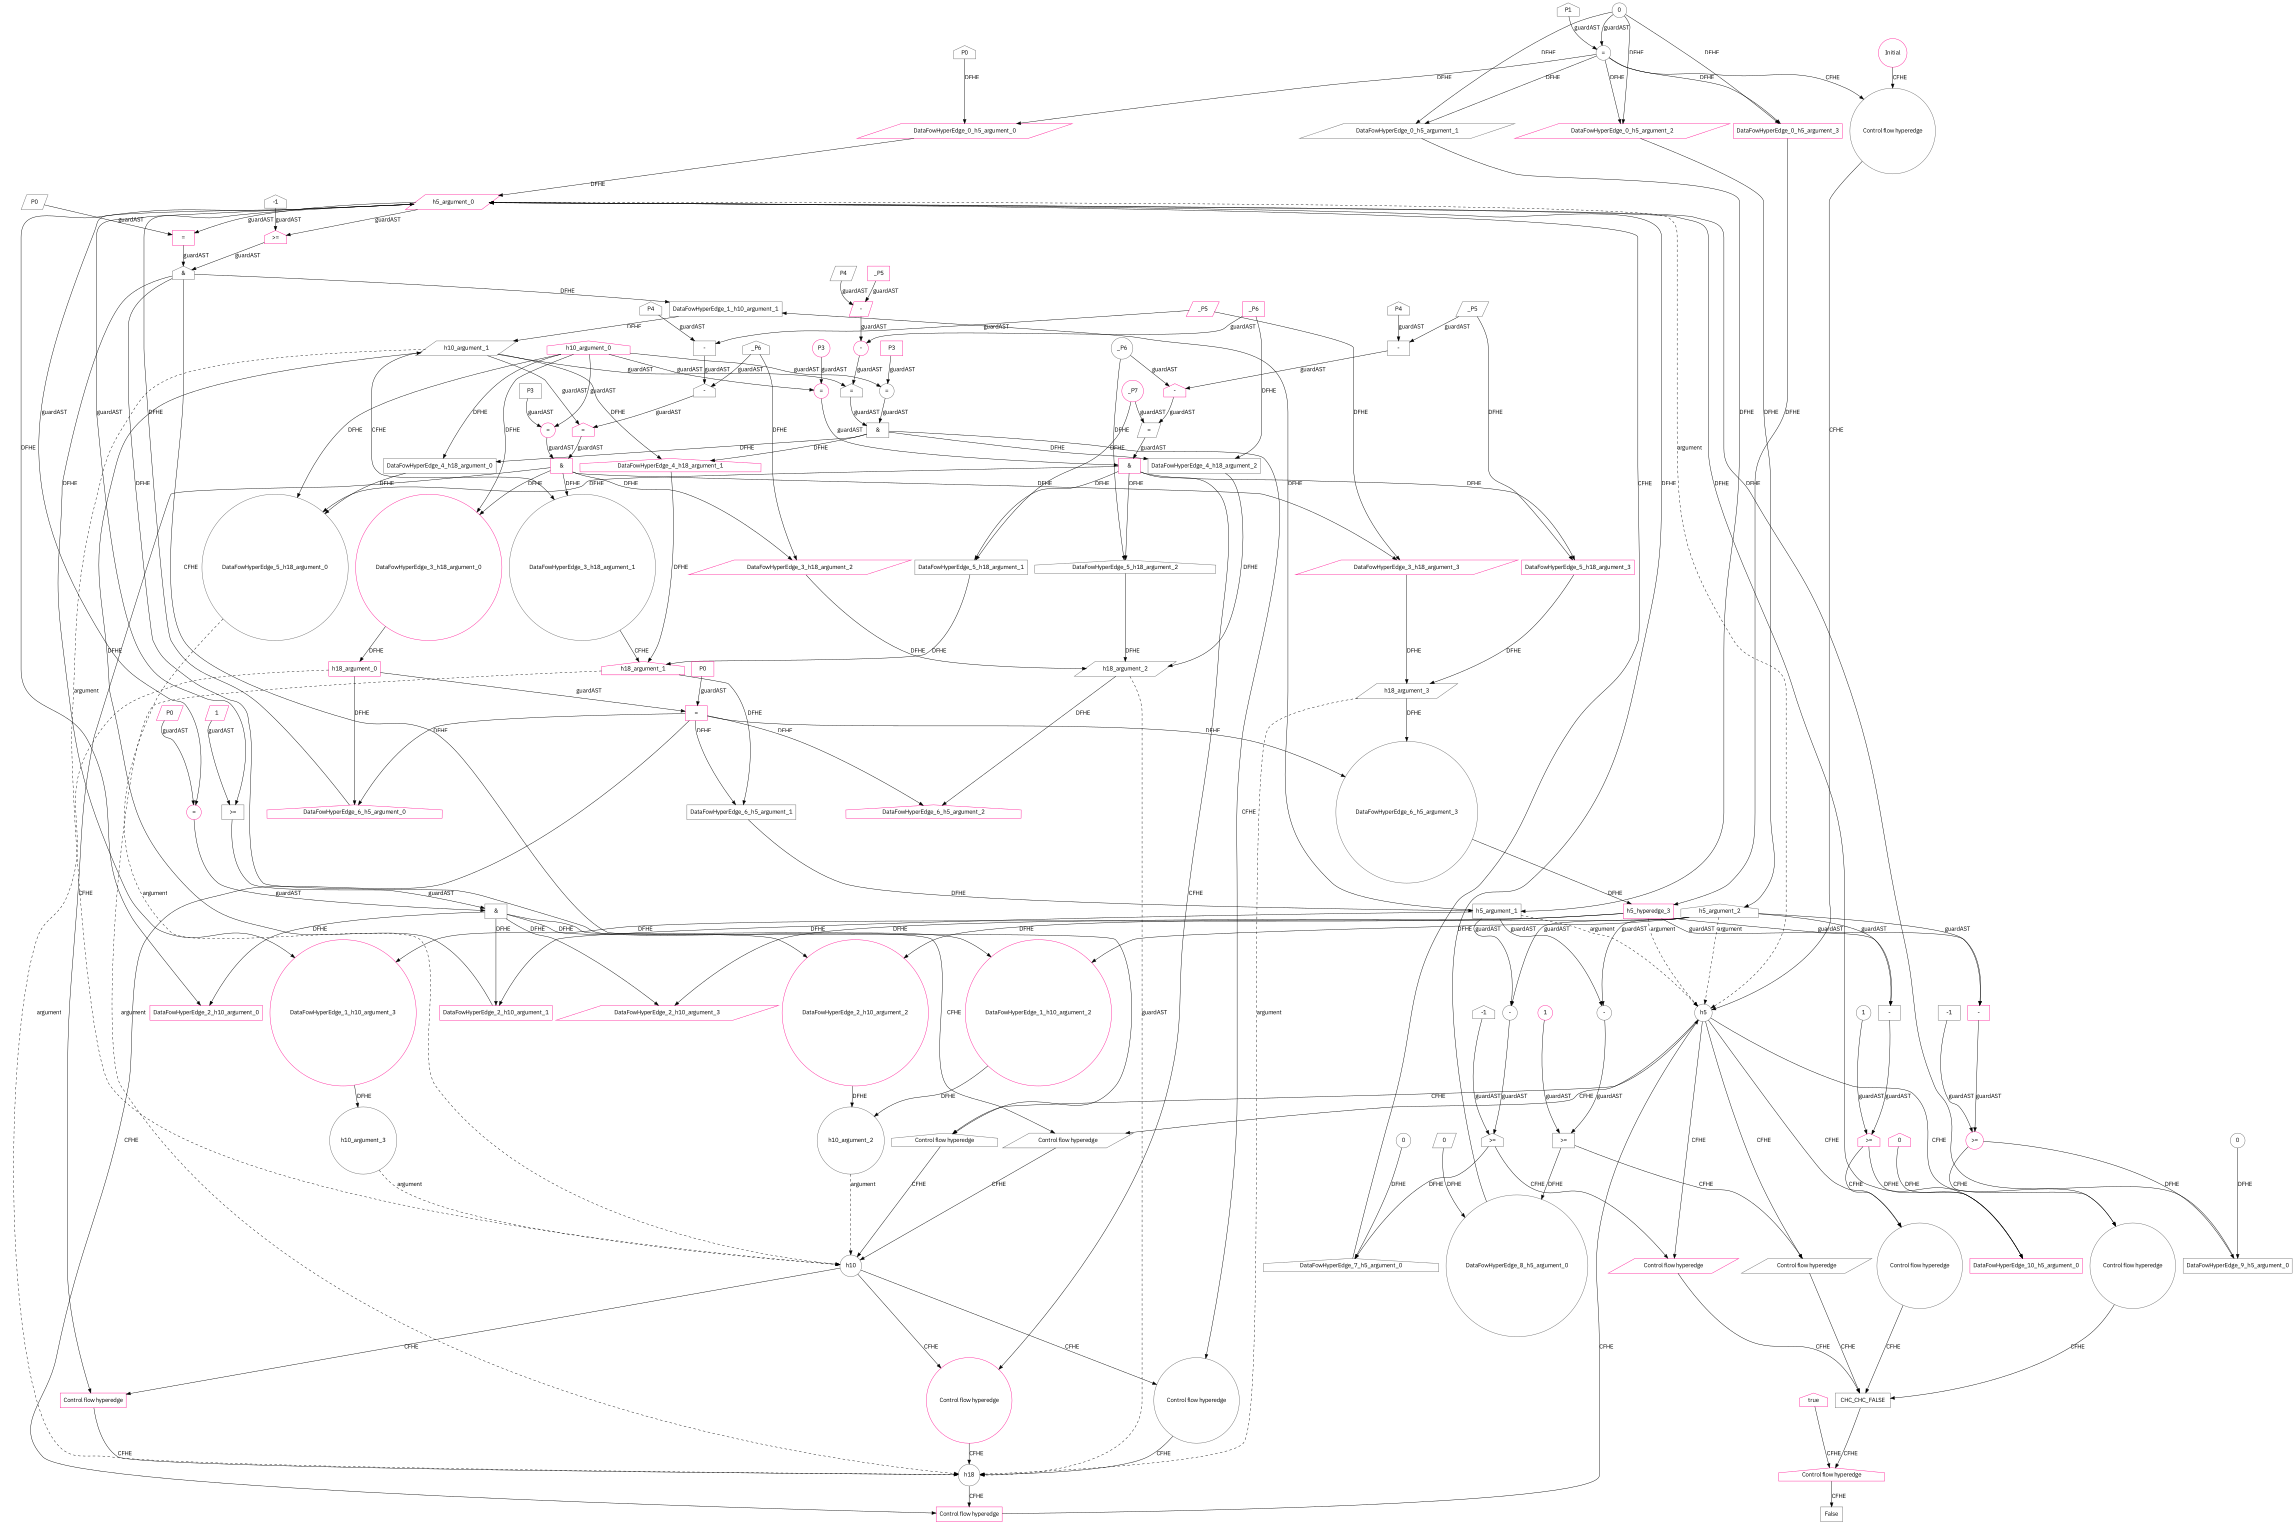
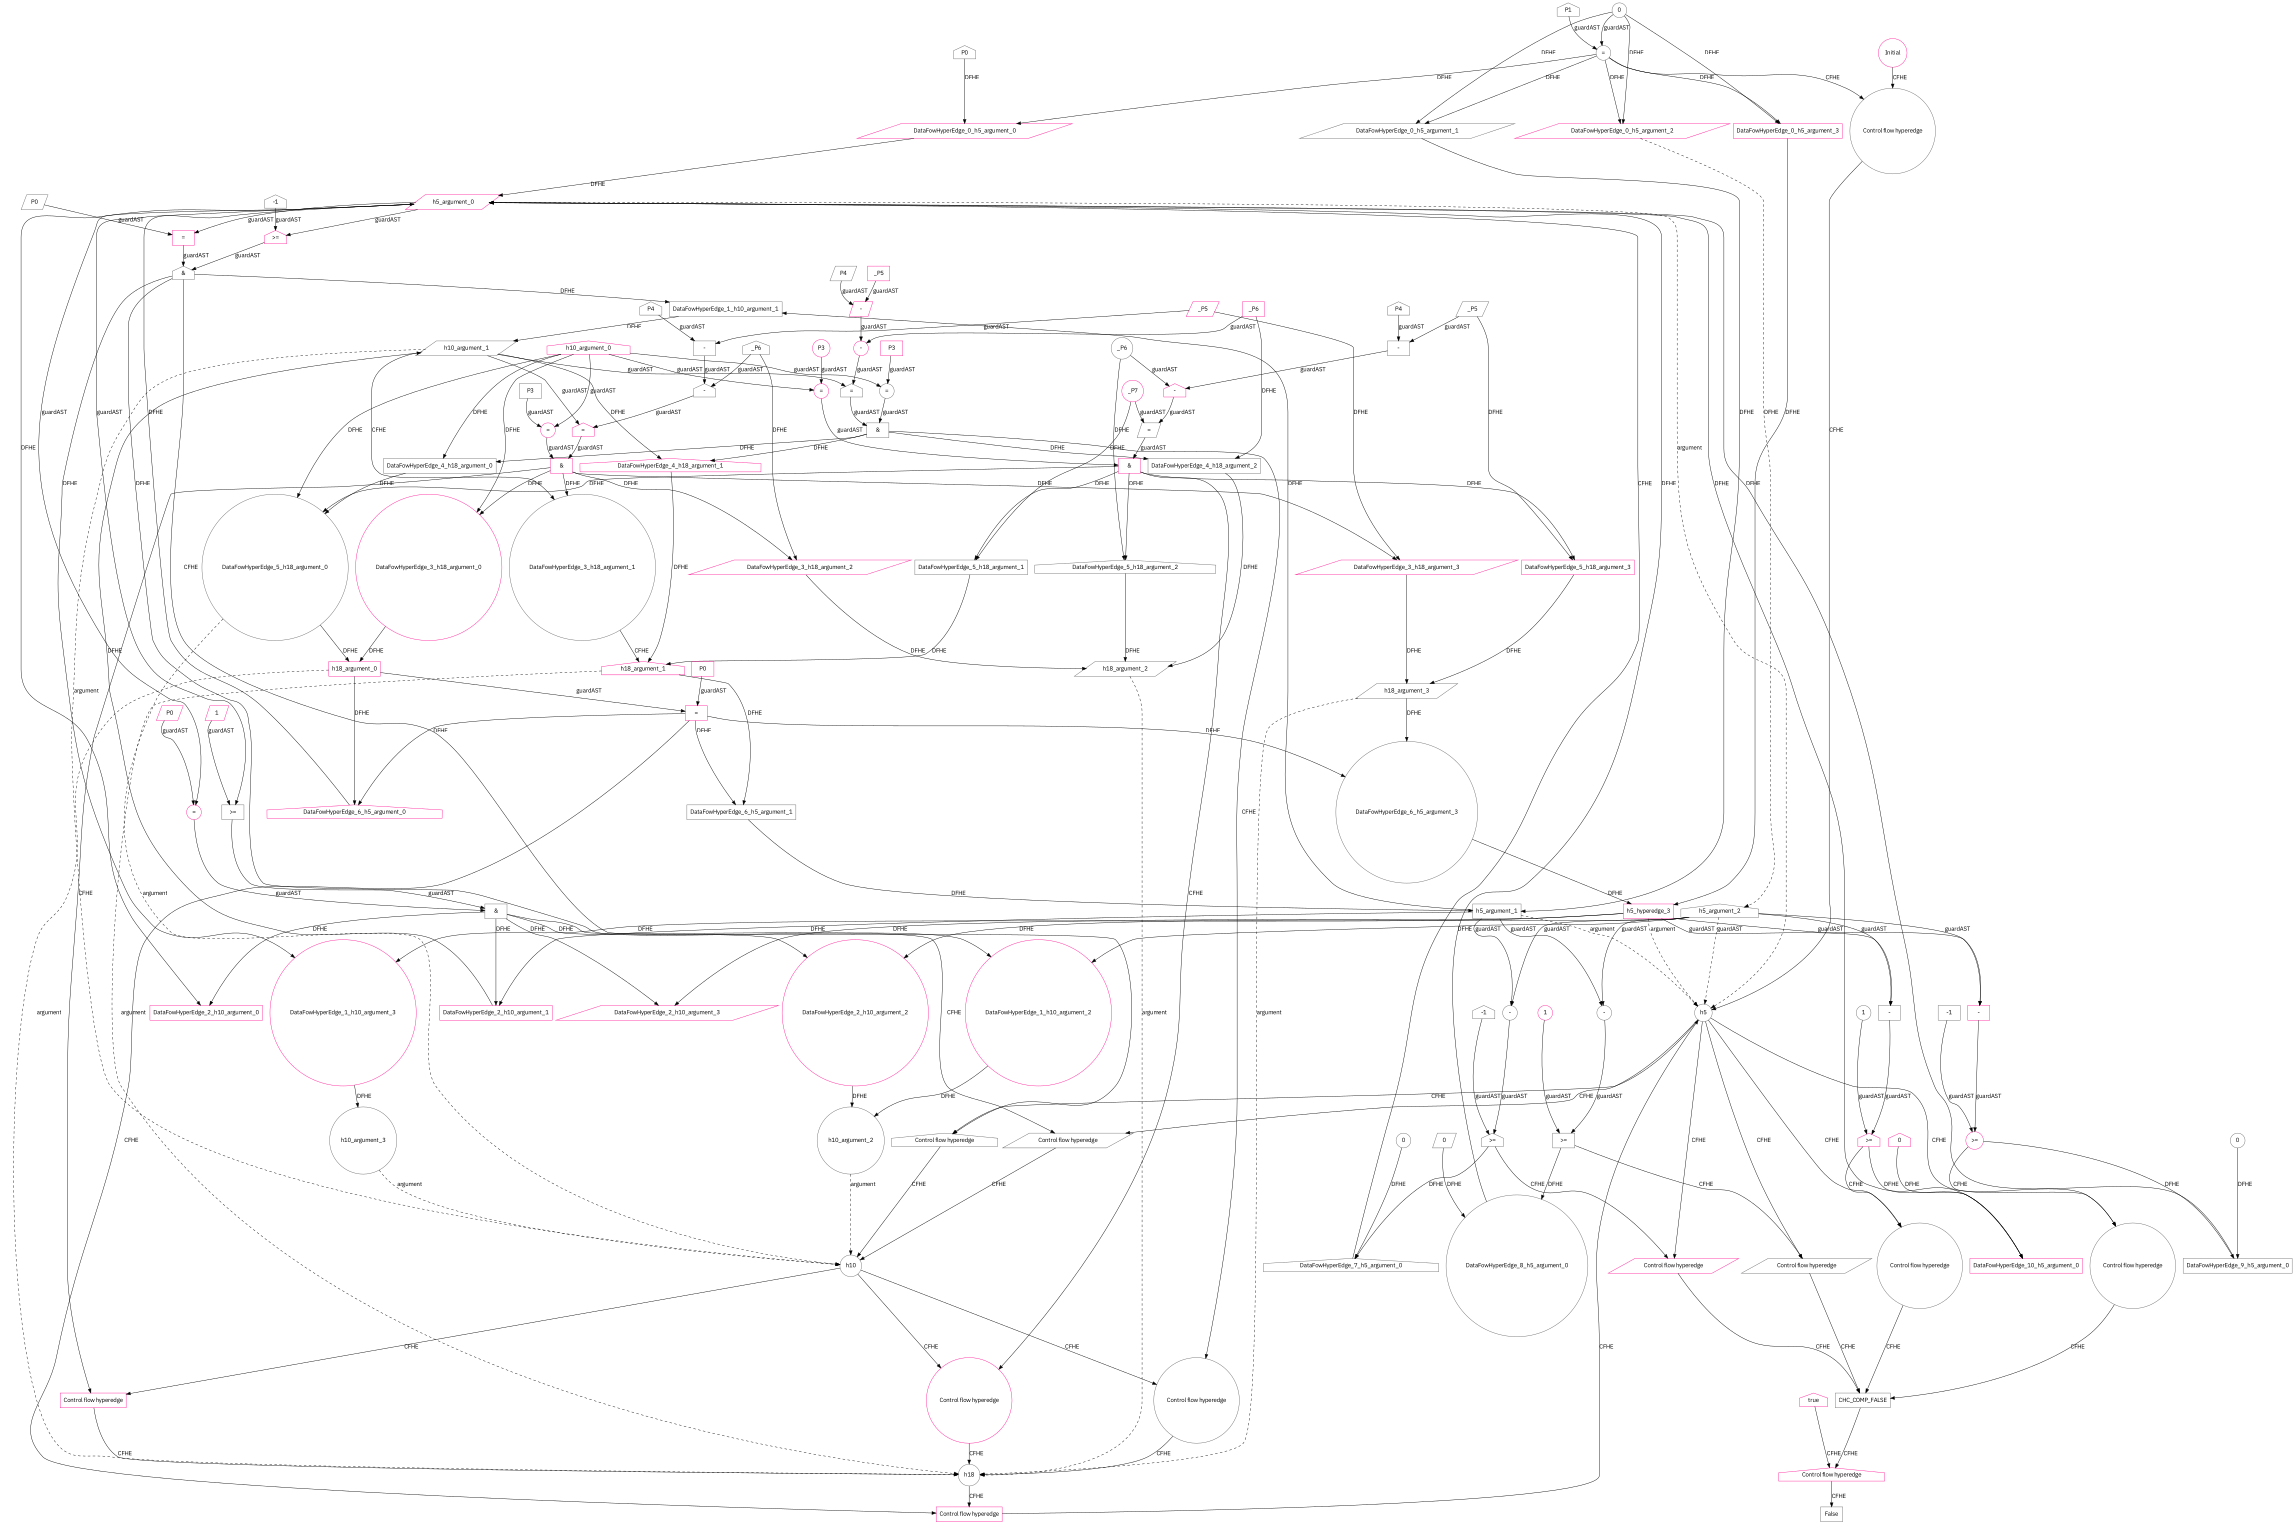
(1771, 489) -> (1771, 489)
none -> (333, 642)
(934, 812) -> none
(1730, 929) -> (1730, 929)
(1155, 1013) -> (1155, 1013)
(1863, 1400) -> (1863, 1400)
